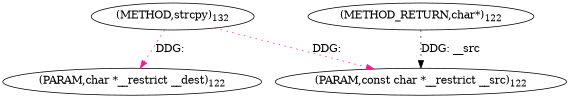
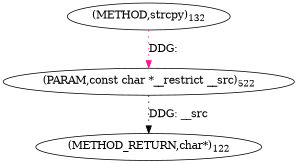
(421, 45) -> (149, 111)
(518, 81) -> (246, 81)
(132, 82) -> none
